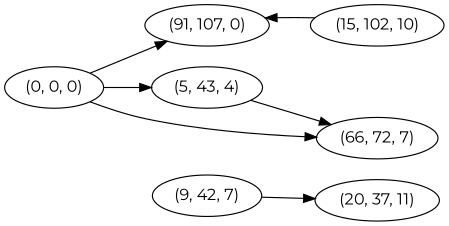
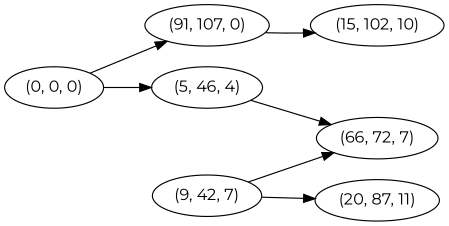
(296, 18) -> (284, 33)
(207, 88) -> (207, 88)
(196, 127) -> (286, 169)
(377, 200) -> (377, 200)
